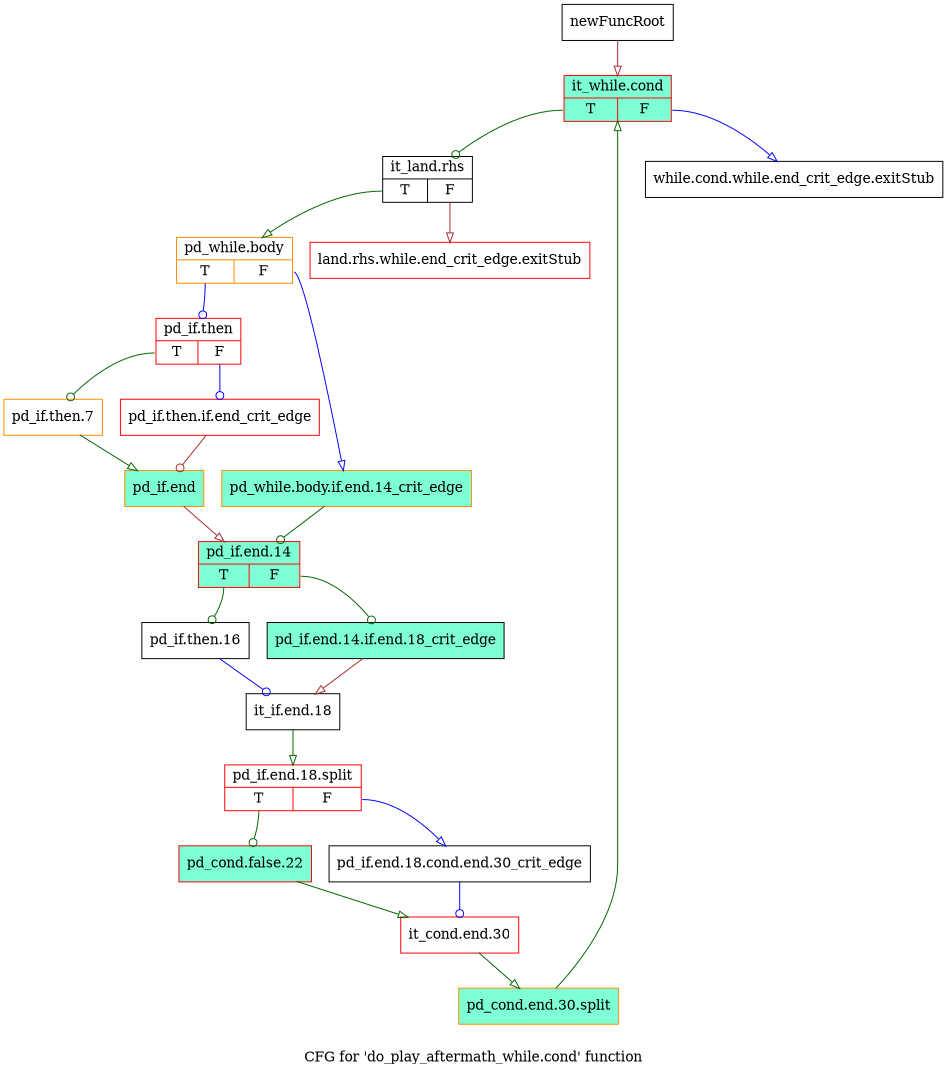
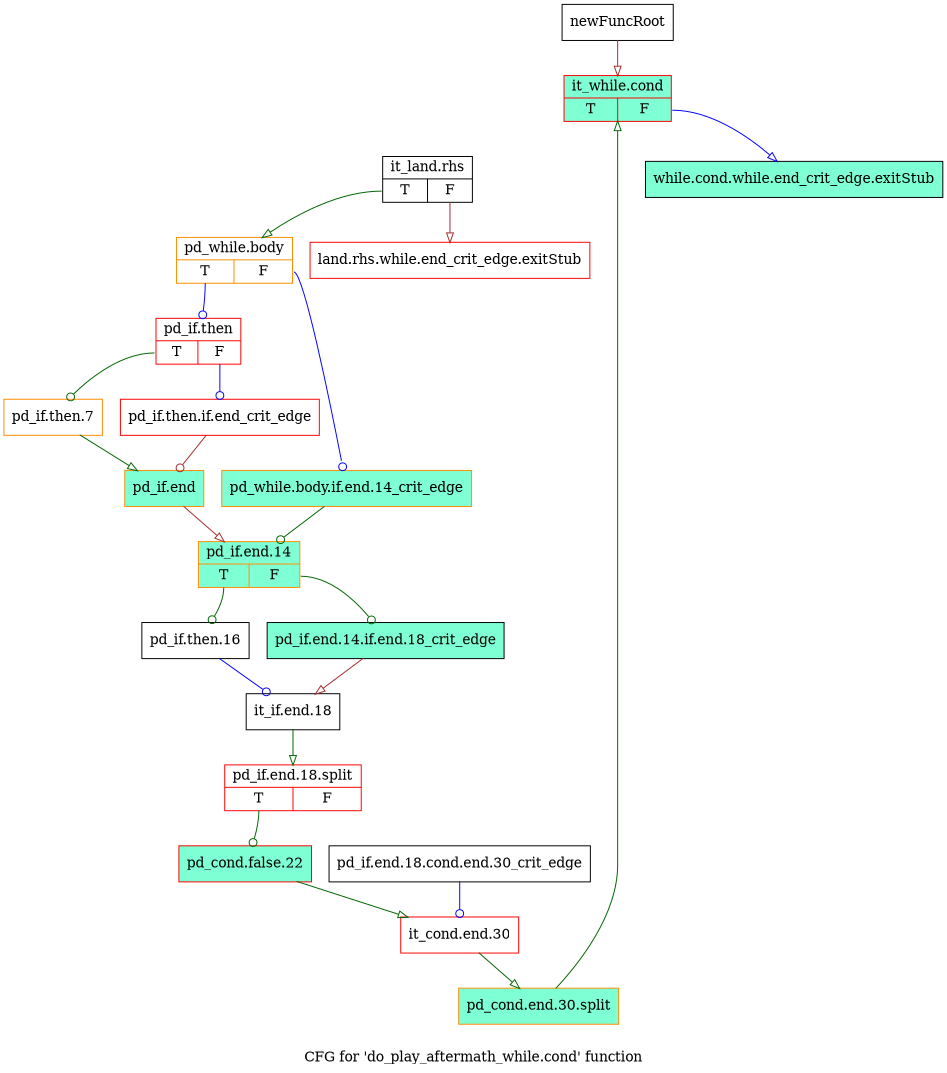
(508, 123) -> none
(794, 179) -> (794, 179)
(322, 365) -> (322, 365)
(249, 565) -> (249, 565)
(404, 812) -> none
